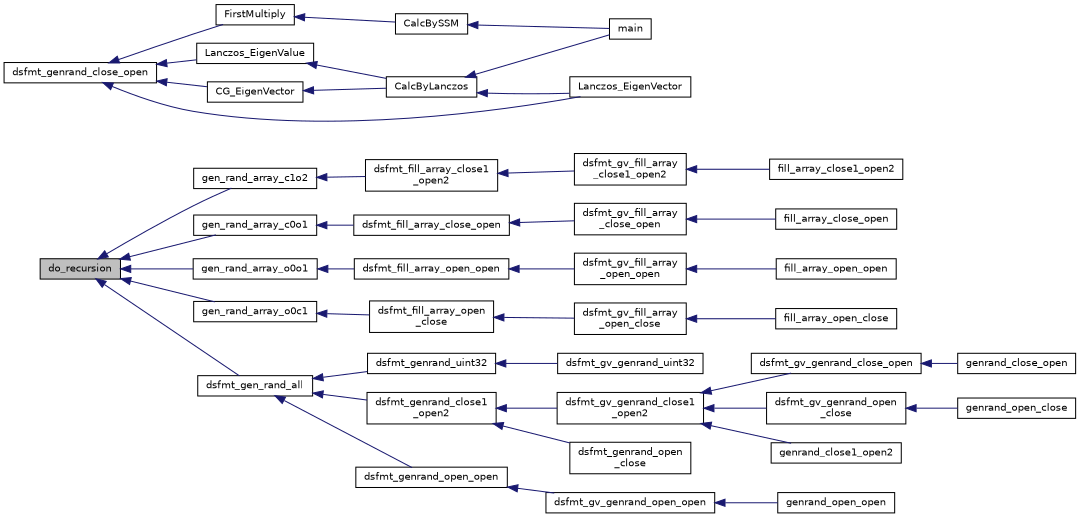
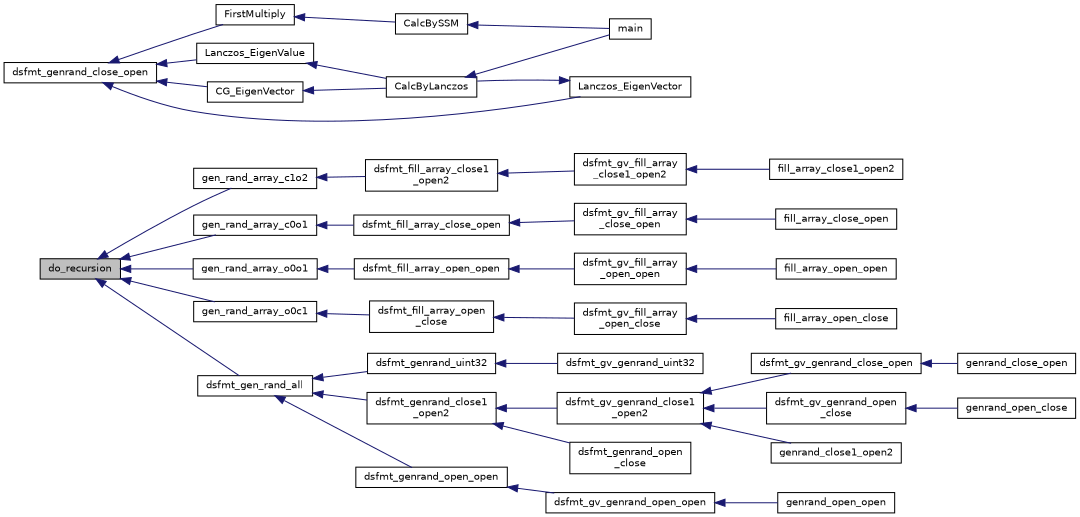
(529, 94) -> (518, 80)
